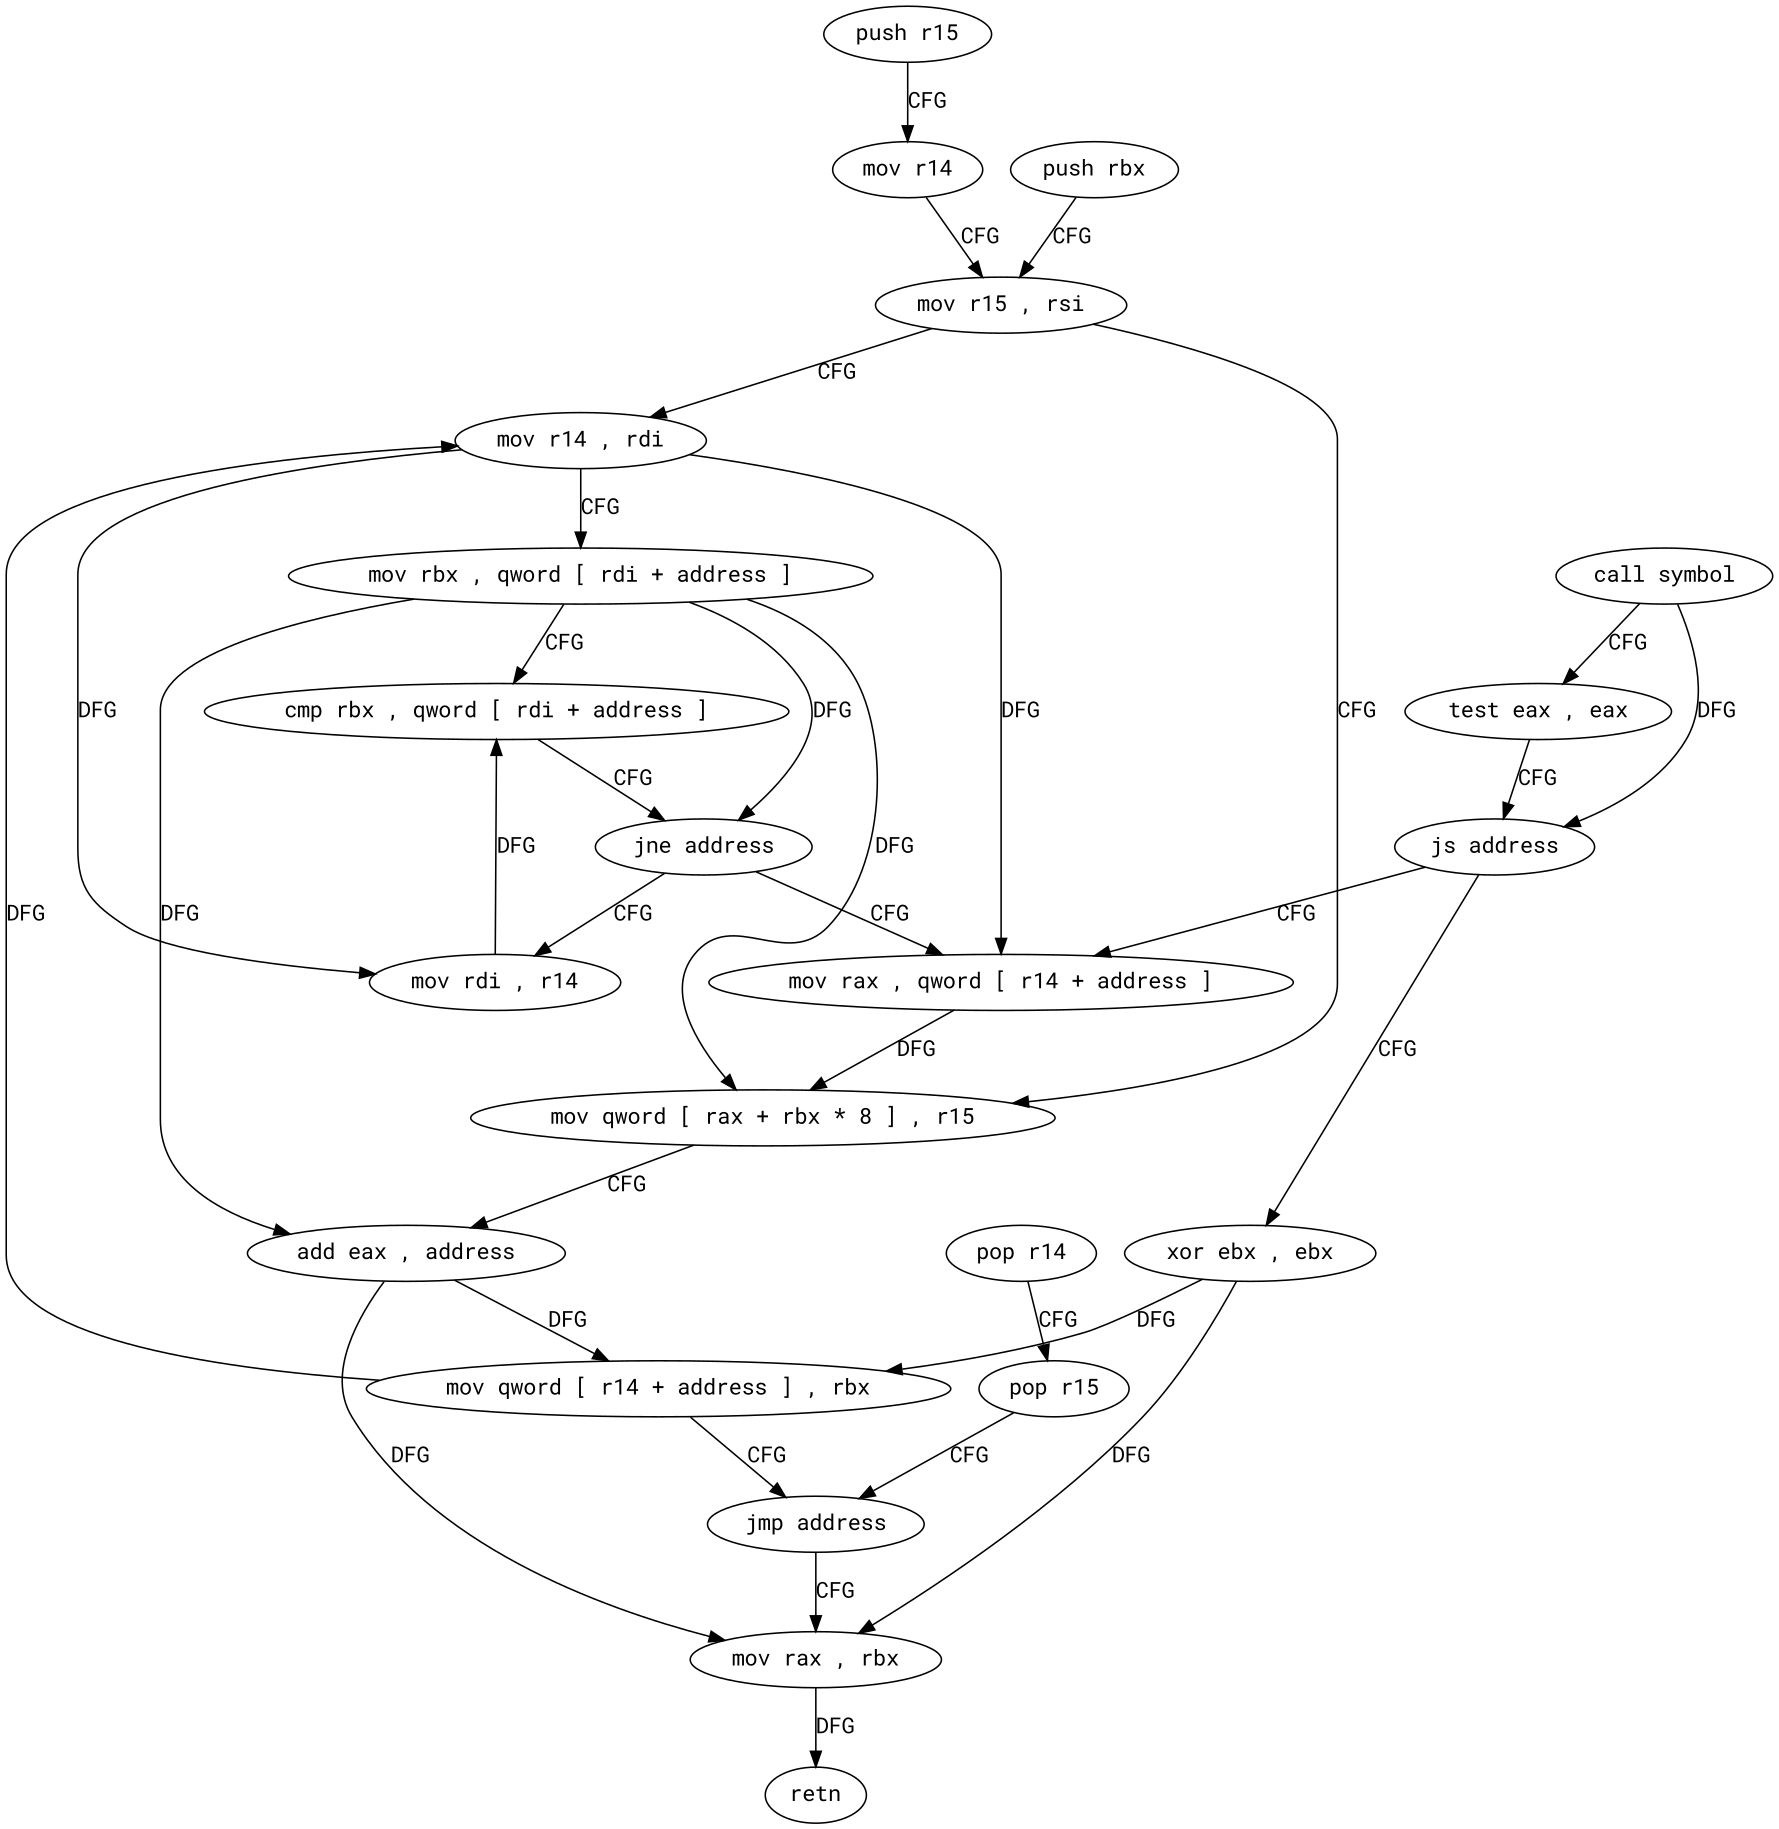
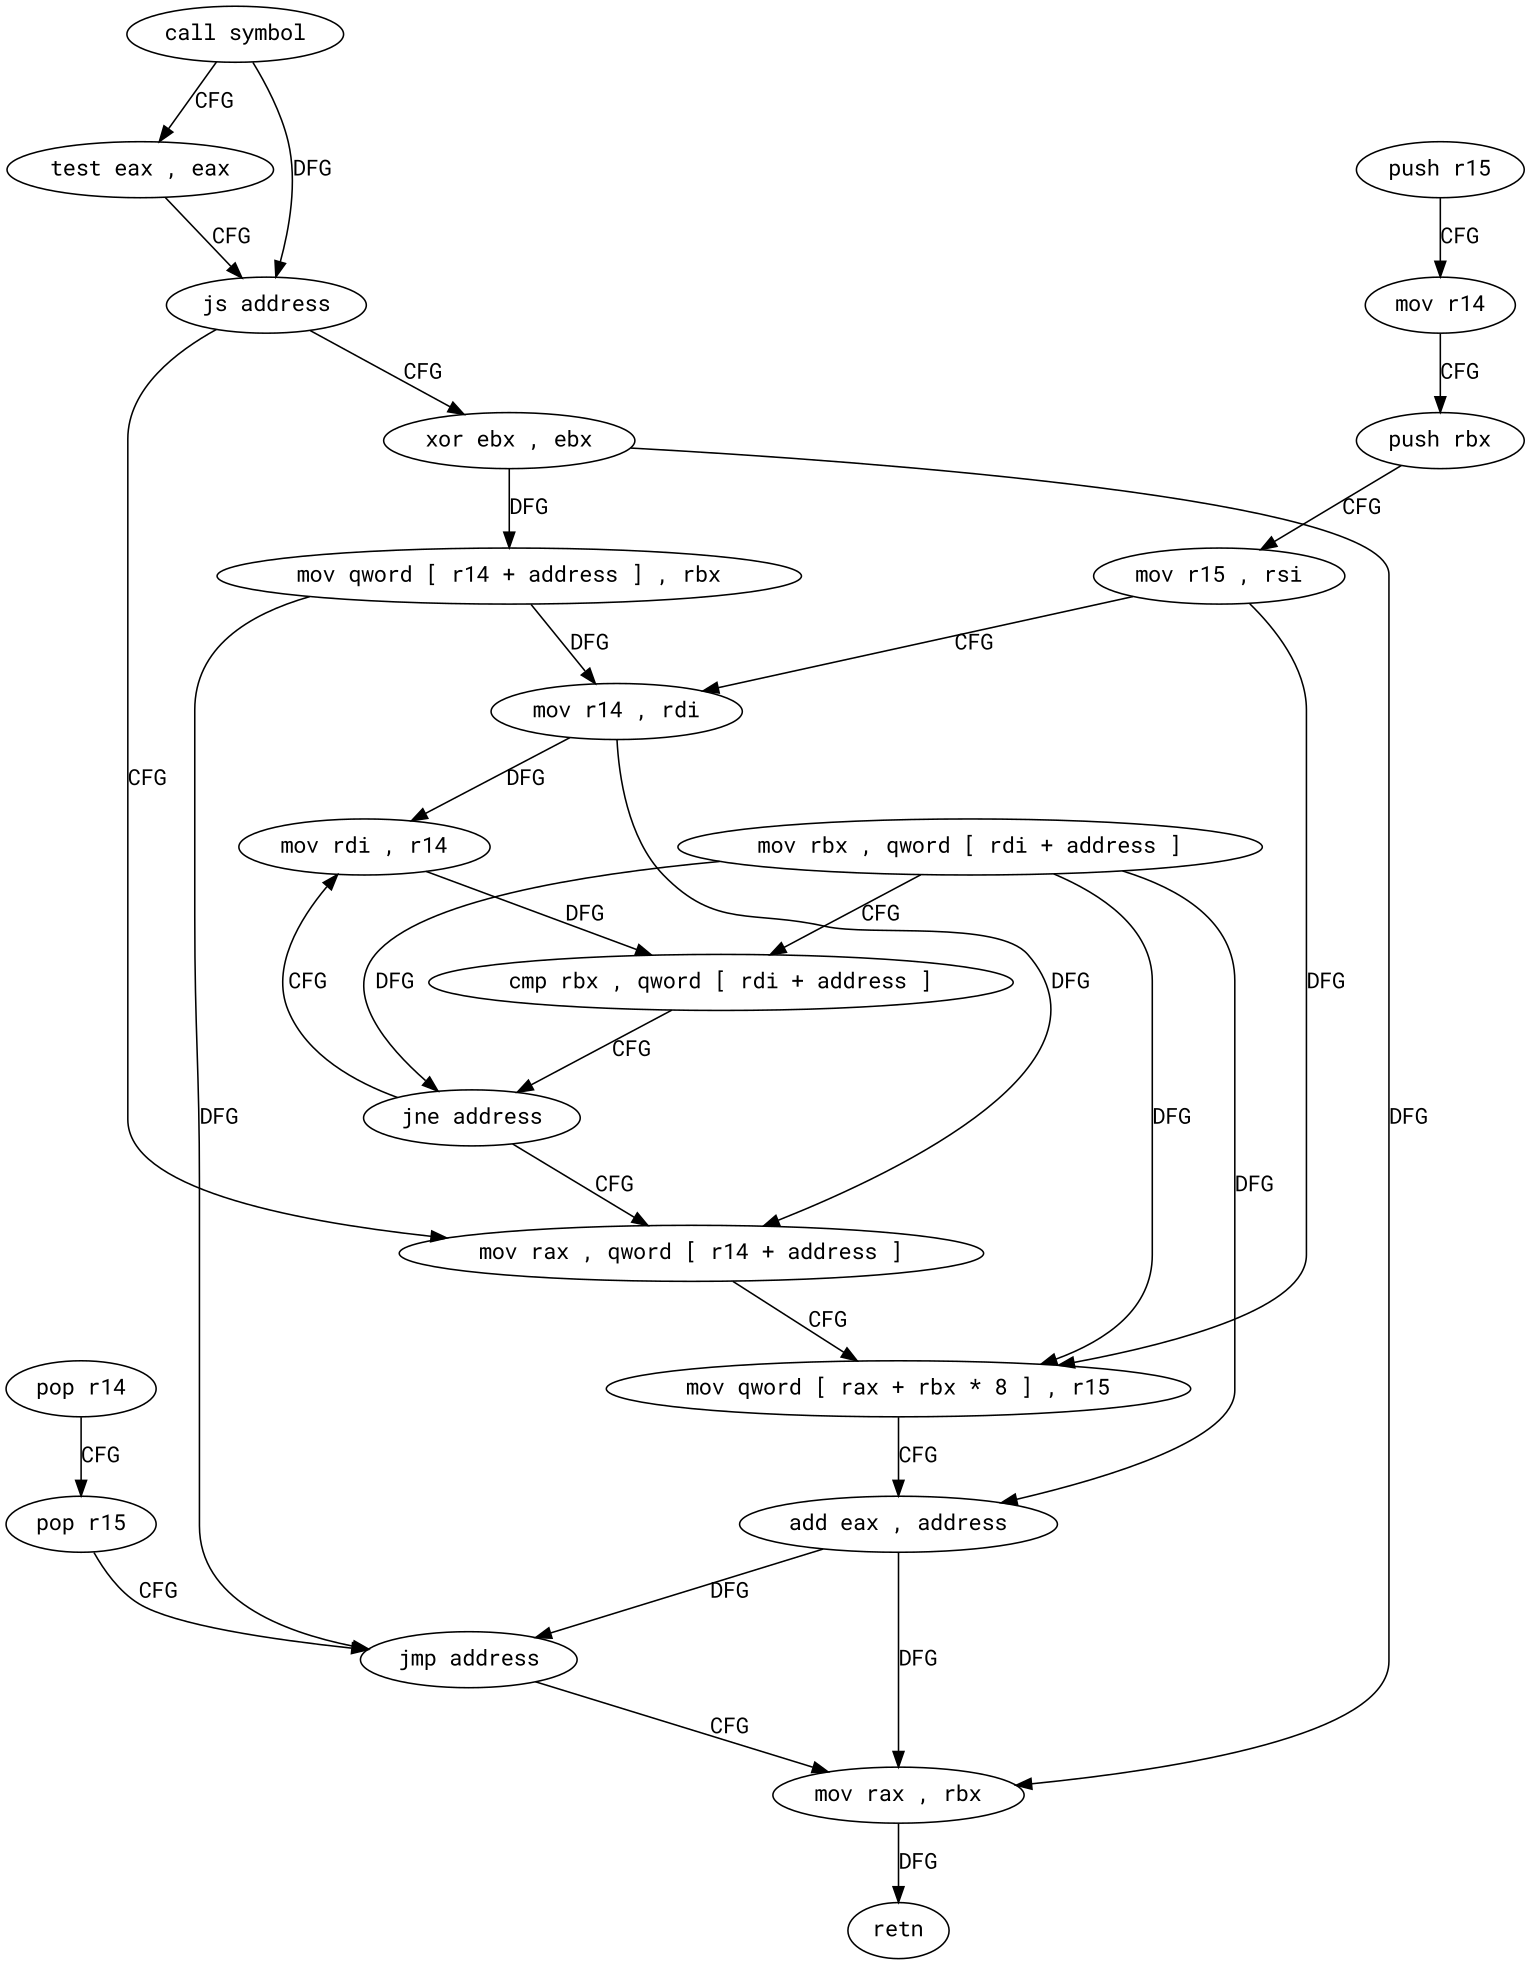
(950, 231) -> (1440, 365)
(581, 501) -> none
(1357, 712) -> (1326, 982)
(916, 1050) -> (828, 1321)
(524, 1317) -> (687, 1591)
(767, 1457) -> (219, 1118)
